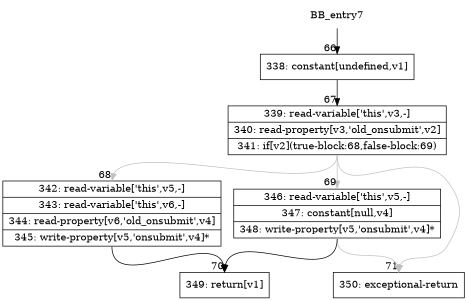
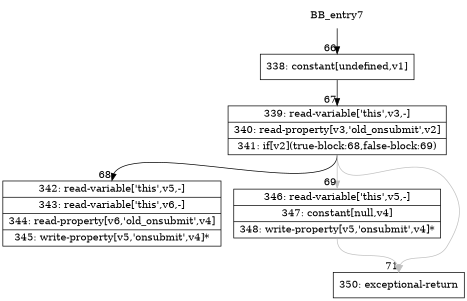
(228, 168) -> (228, 168)
(225, 285) -> none
